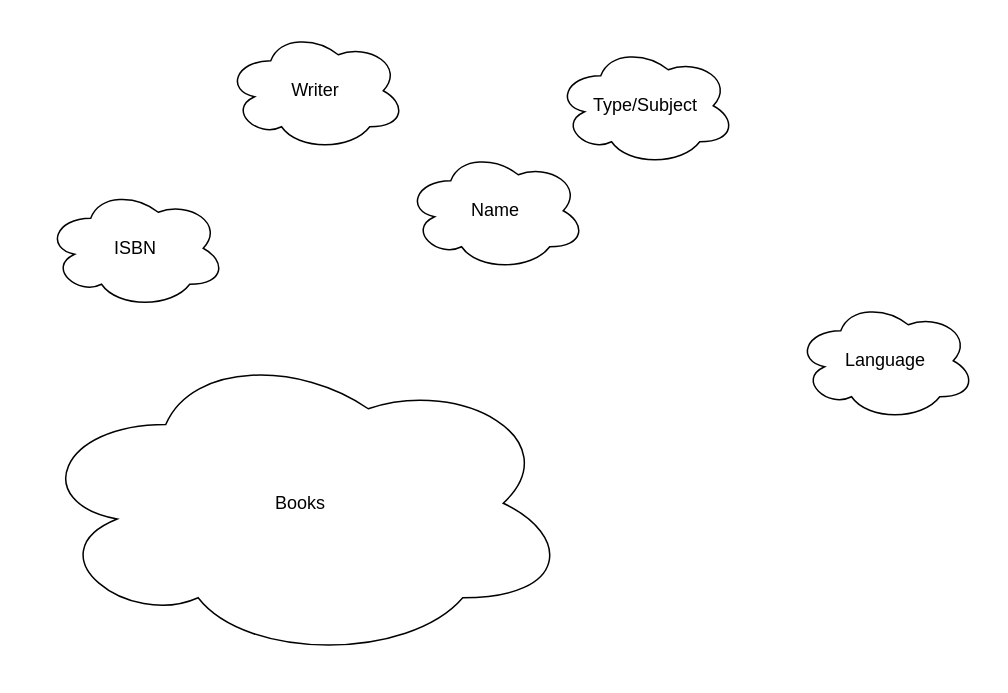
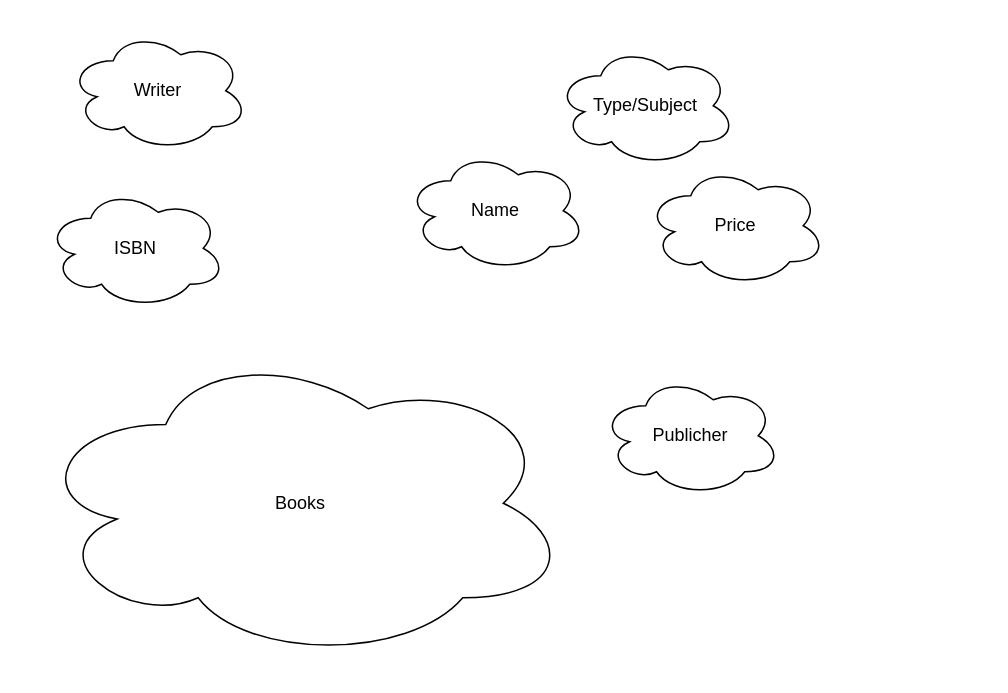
(316, 91) -> (158, 91)
none -> (736, 226)
(886, 361) -> none
none -> (691, 436)
